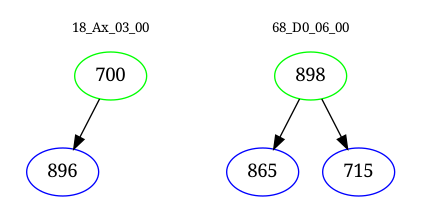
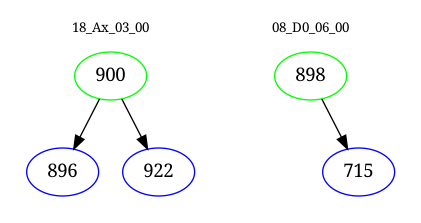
(311, 29) -> (311, 29)
(111, 76) -> (111, 76)
none -> (159, 172)
(263, 172) -> none
